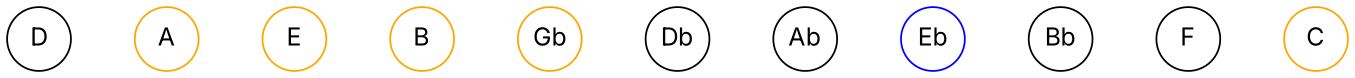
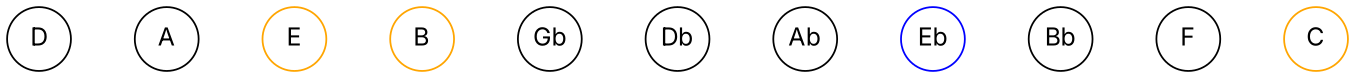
(167, 39) -> (167, 39)
(550, 39) -> (550, 39)
